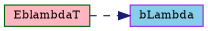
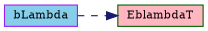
(104, 16) -> (92, 16)
